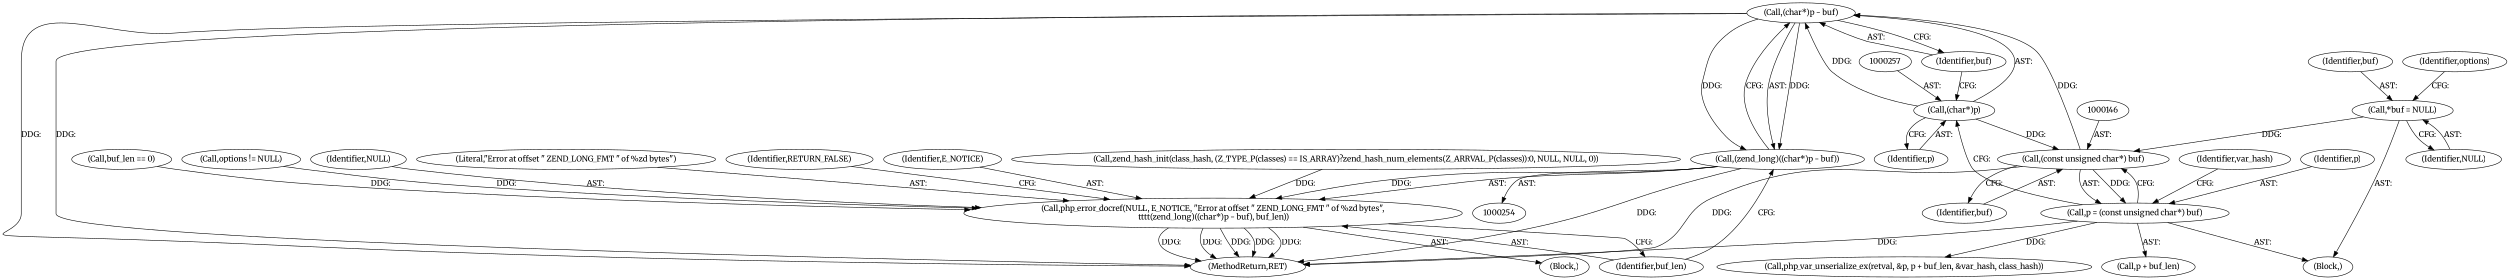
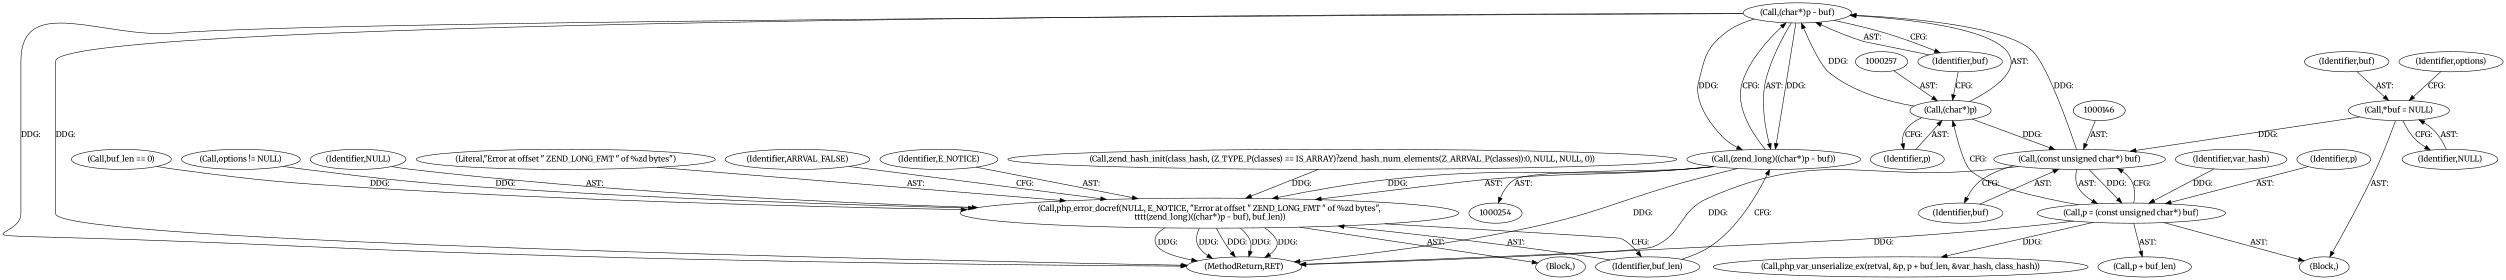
(800, 159) -> (797, 159)
(2206, 184) -> (2204, 184)
